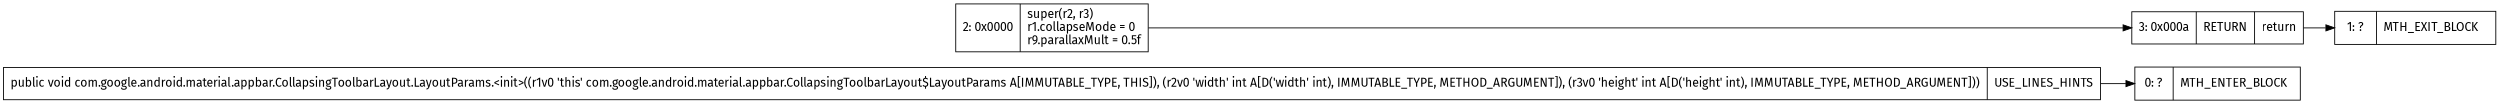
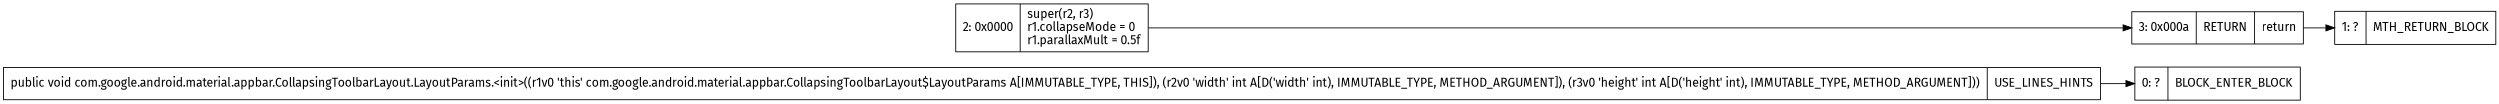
(2431, 27) -> (2431, 27)
(1084, 40) -> (1084, 40)
(2234, 83) -> (2234, 83)
